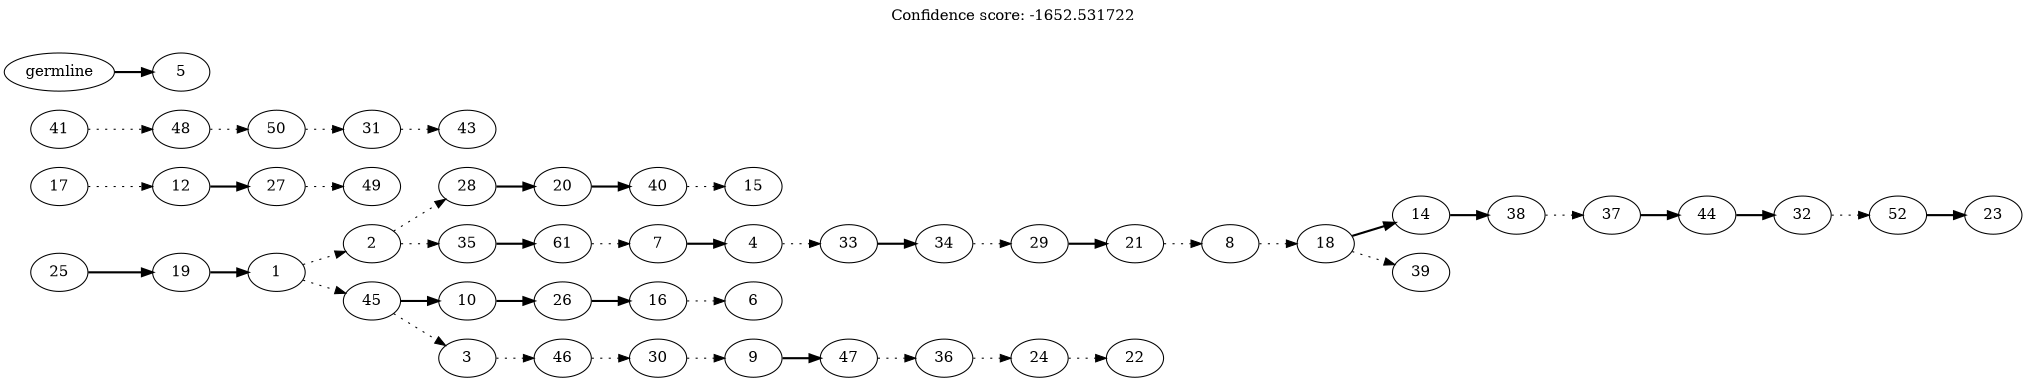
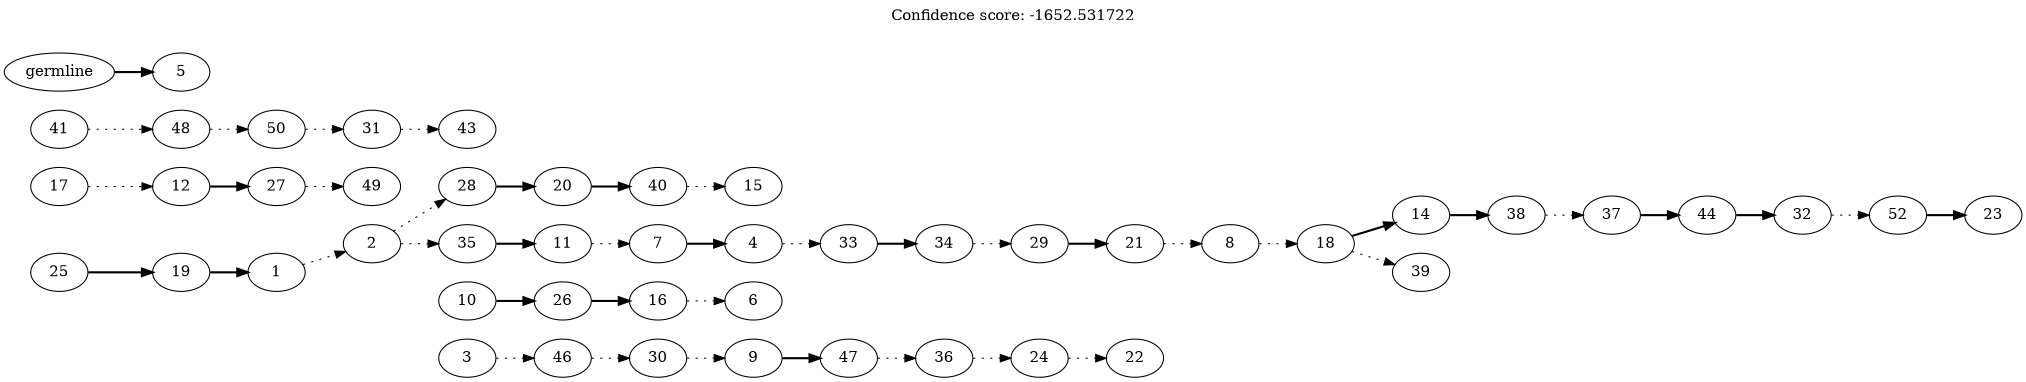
(563, 244) -> (563, 244)
(372, 301) -> none
